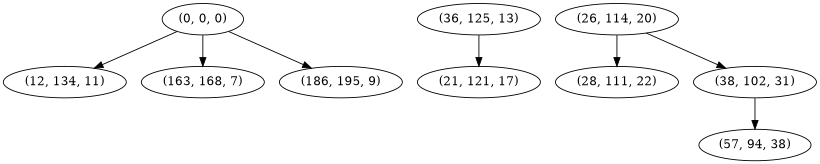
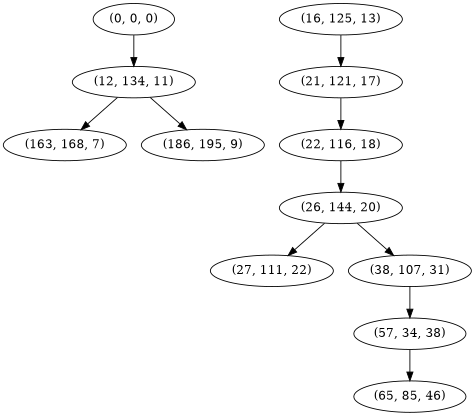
(479, 19) -> (341, 19)
(617, 19) -> (341, 208)
(203, 46) -> (103, 111)
(266, 48) -> (165, 111)
(617, 82) -> (272, 271)
(755, 82) -> (410, 271)
none -> (341, 145)
(755, 145) -> (410, 334)
none -> (410, 397)
